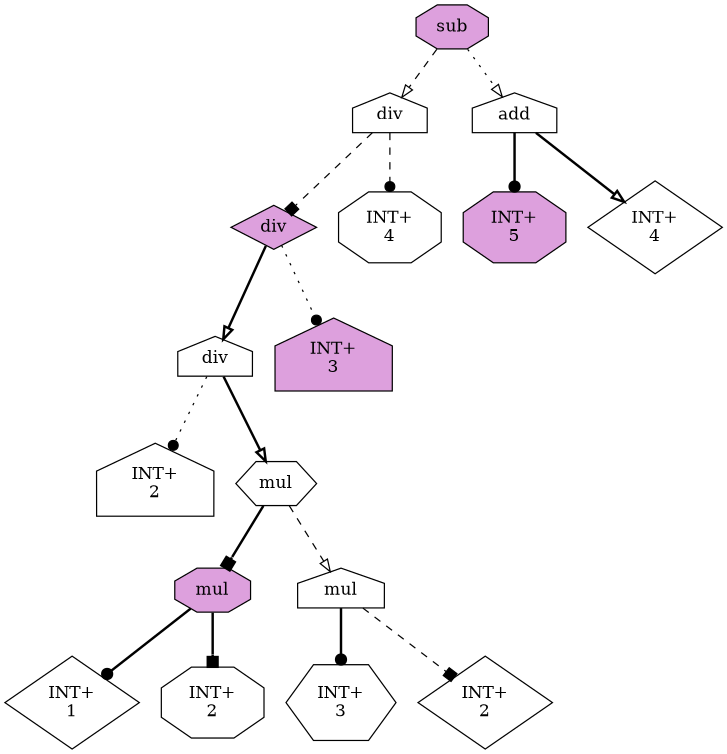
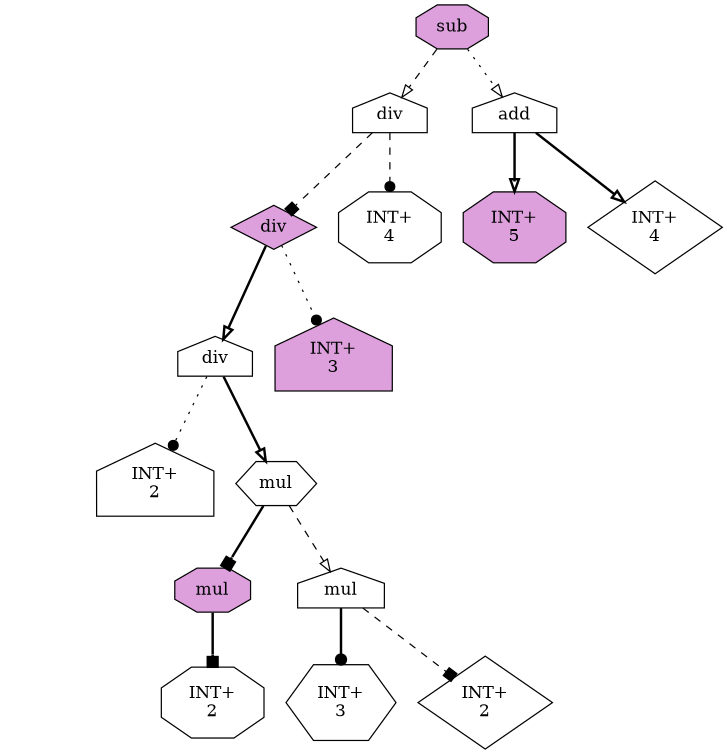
(515, 157) -> (515, 157)
(72, 703) -> none
